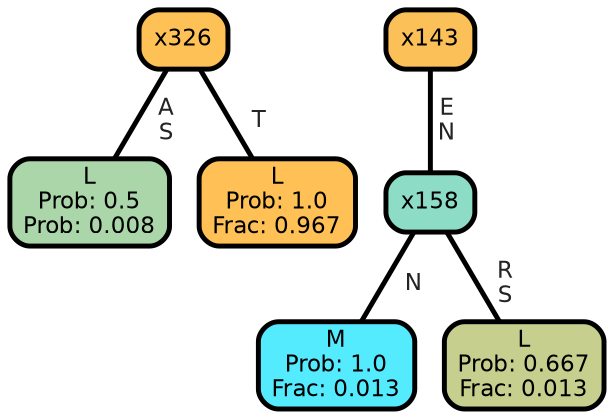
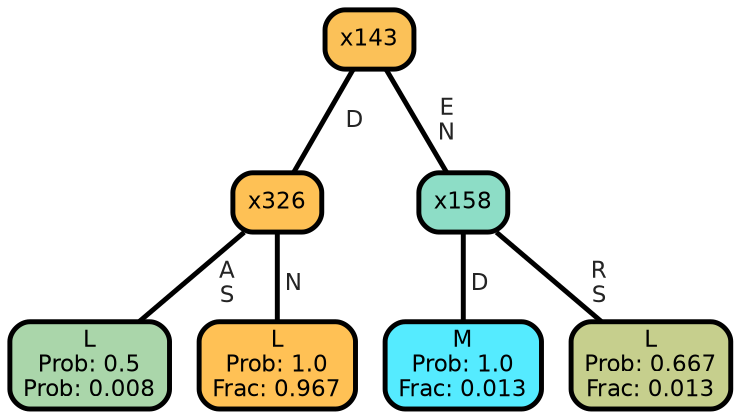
(255, 121) -> (290, 284)
none -> (323, 121)
(411, 284) -> (476, 284)
